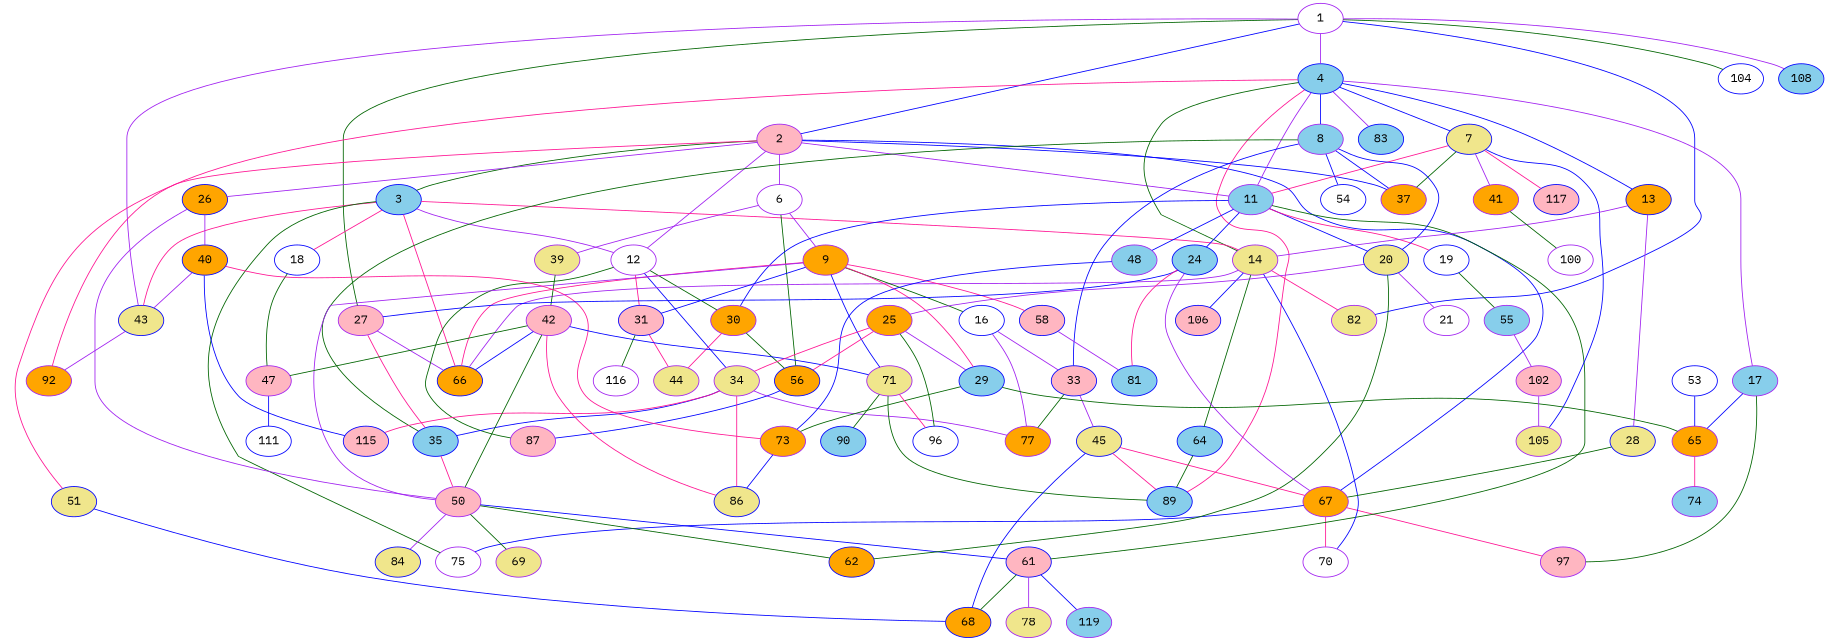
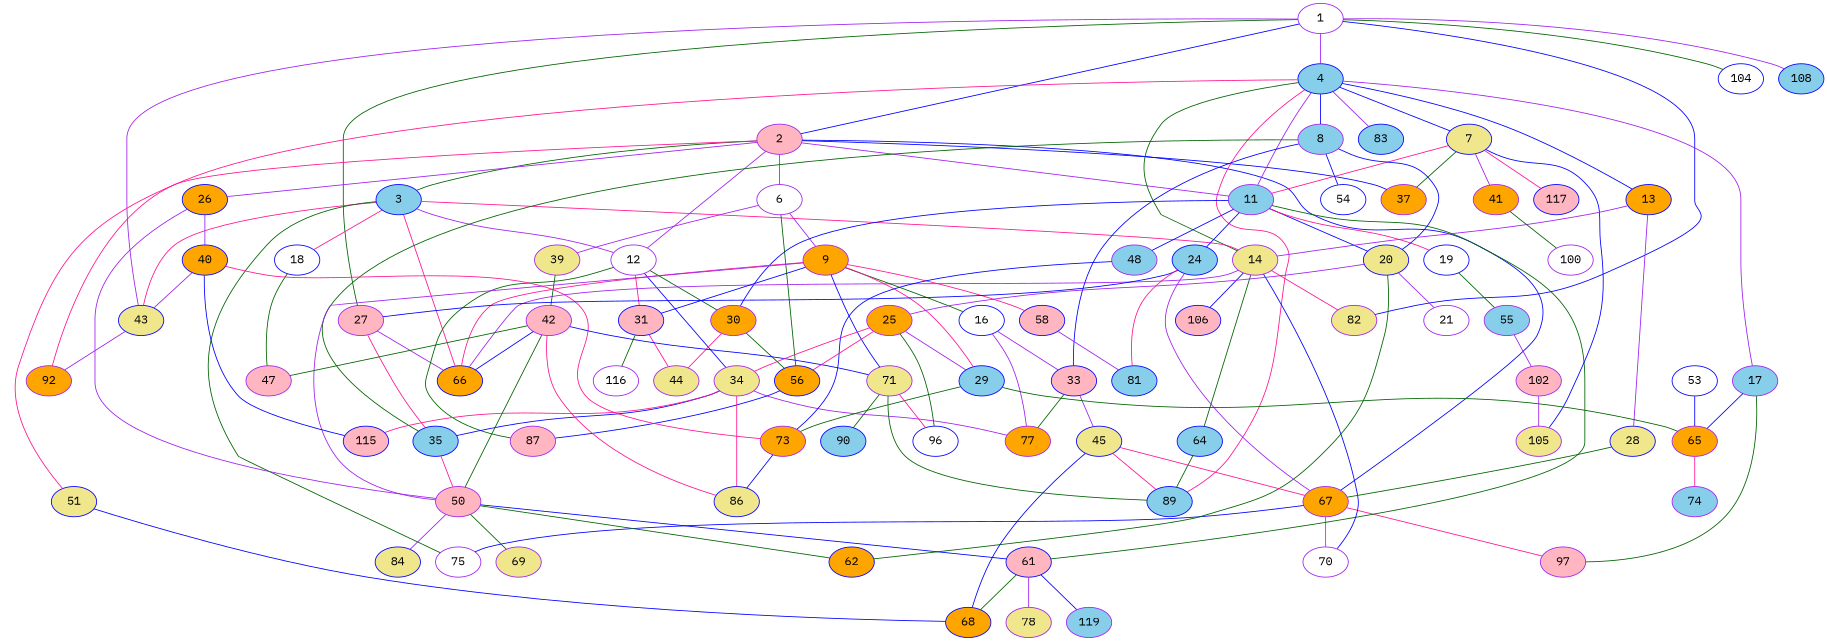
(1367, 173) -> none
(269, 441) -> none
